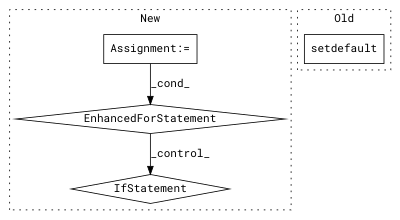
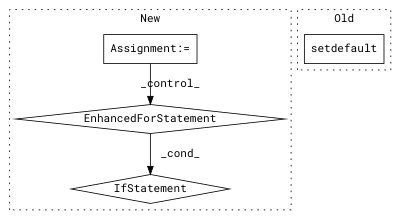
(170, 84) -> (170, 84)
(181, 154) -> (181, 154)
